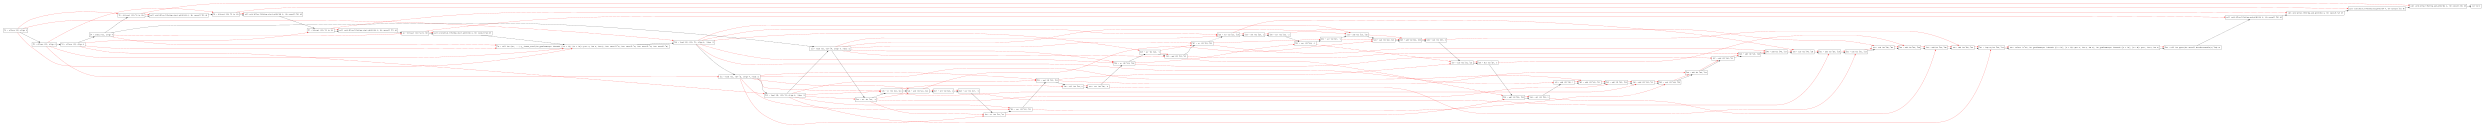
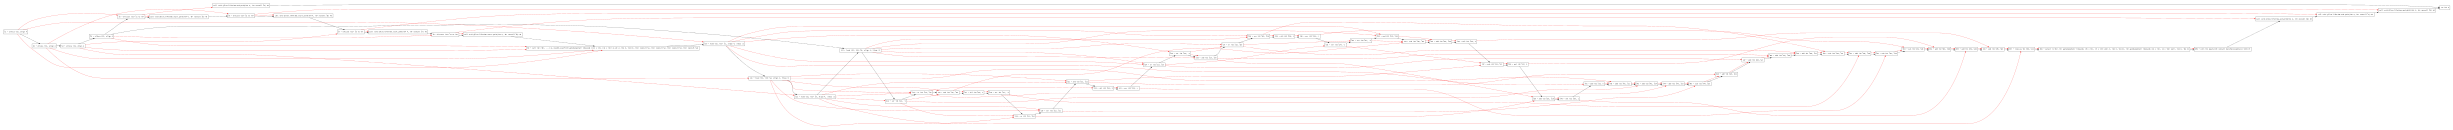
(2407, 7) -> (2437, 8)
